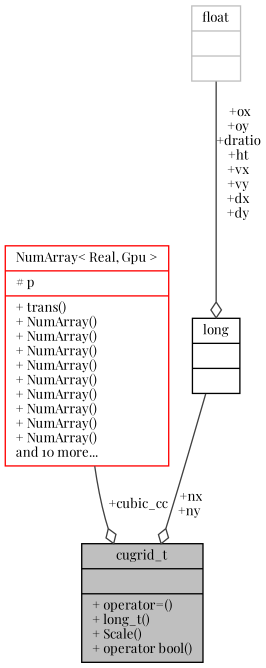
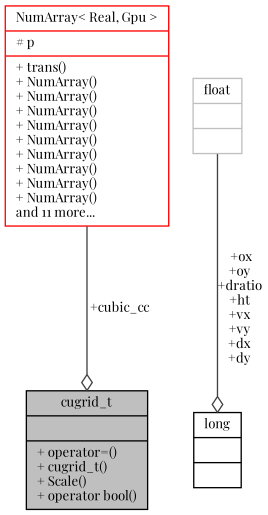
(57, 453) -> (56, 213)
(186, 461) -> none
(121, 620) -> (72, 467)
